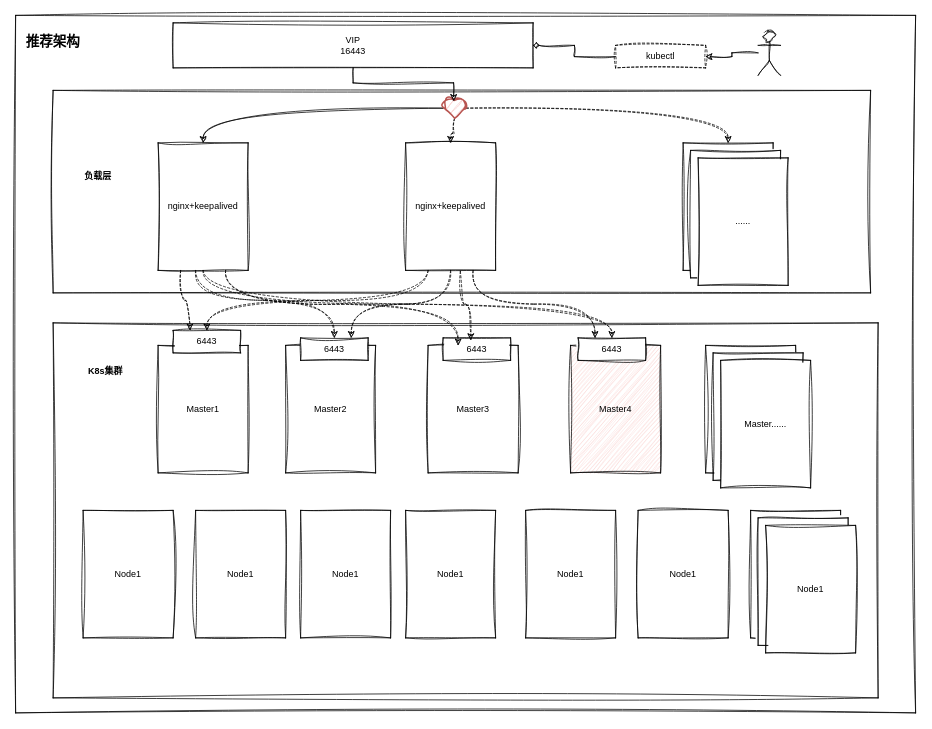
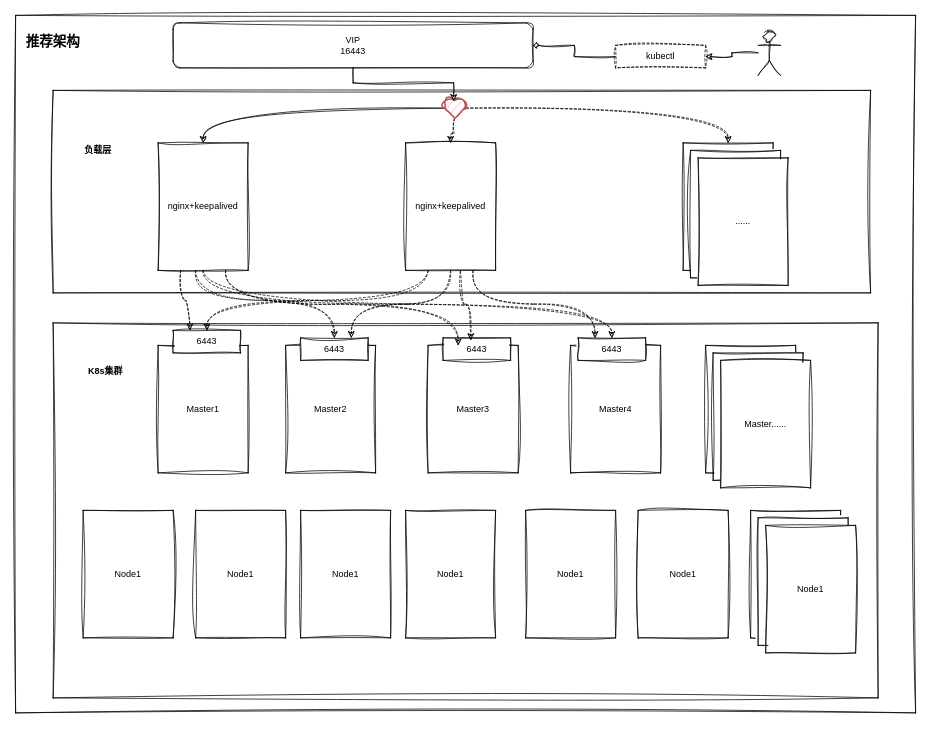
(353, 45) -> (353, 45)
(98, 177) -> (98, 150)
(615, 409) -> (615, 409)
